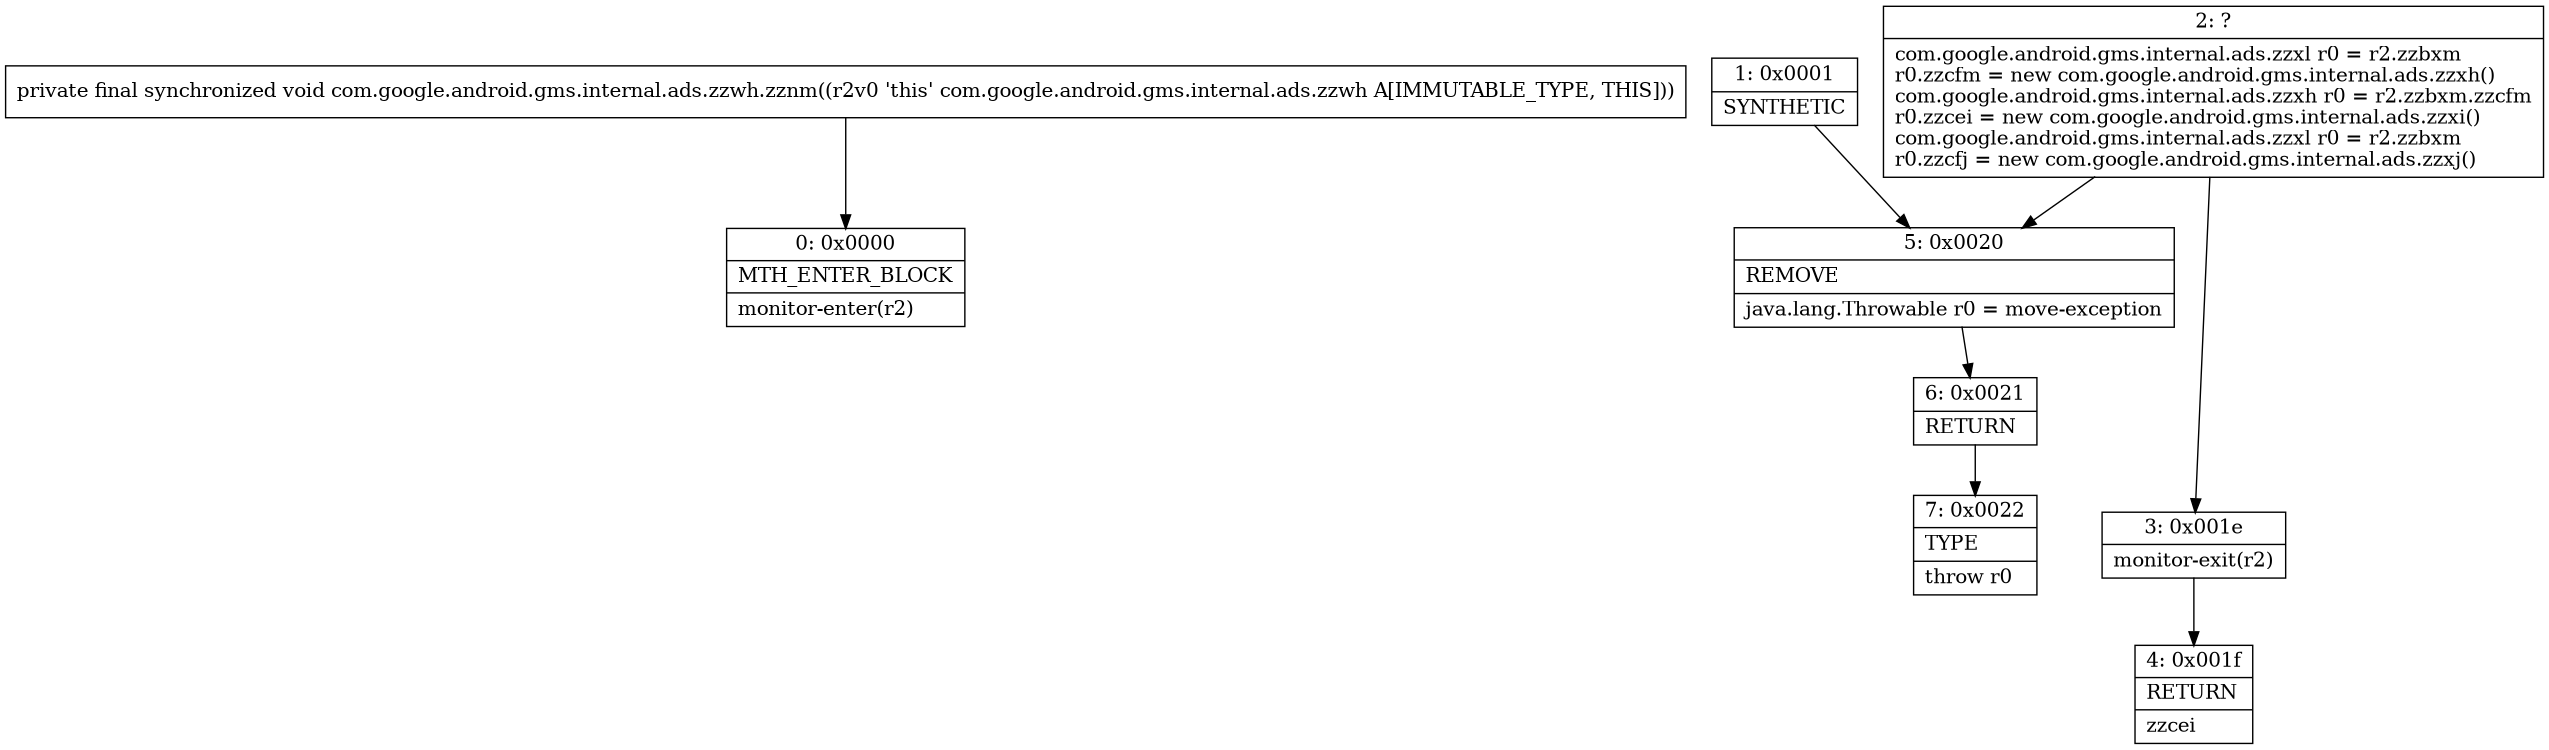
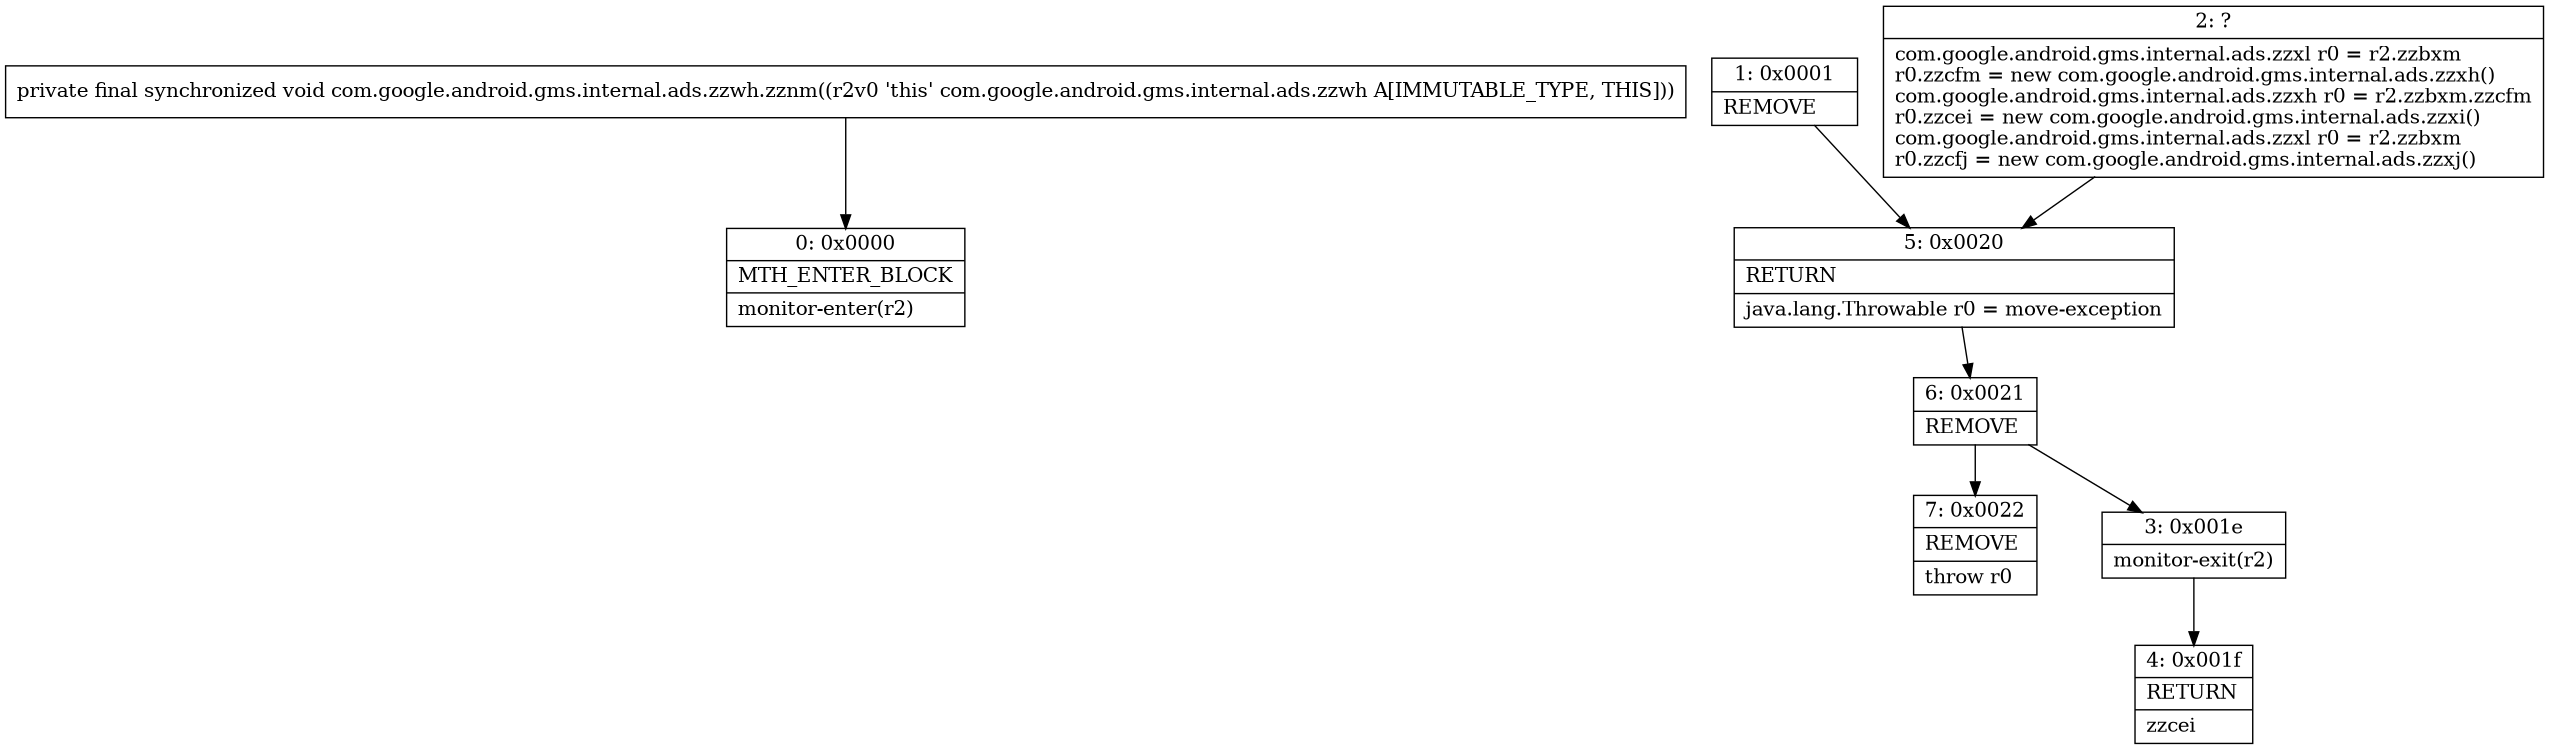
(1785, 108) -> (1770, 108)
(1792, 276) -> (1791, 276)
(2203, 338) -> (2079, 475)
(1970, 427) -> (1972, 427)
(1952, 544) -> (1972, 544)
